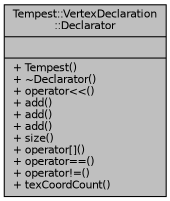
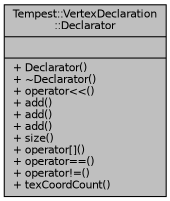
(45, 68) -> (50, 68)
